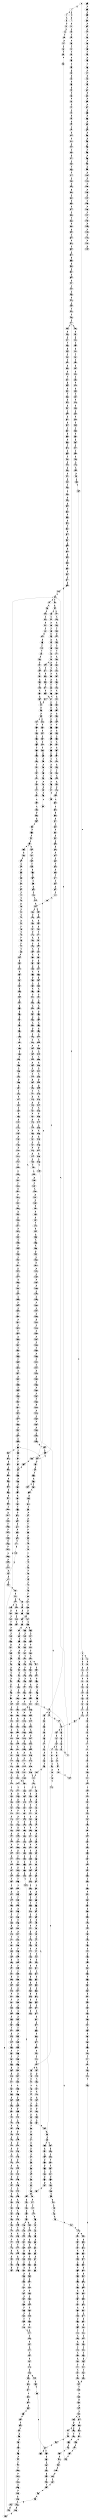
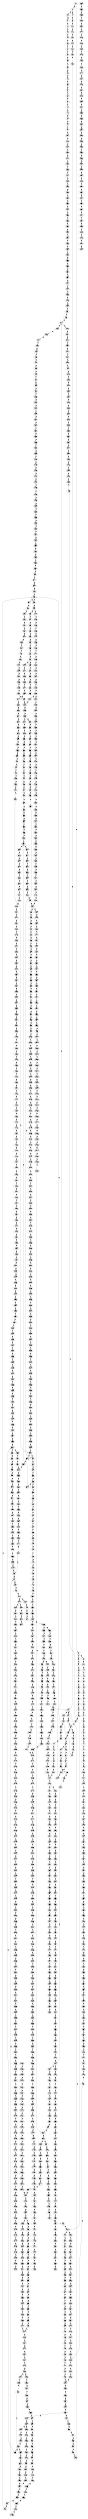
(18, 1752) -> (29, 1752)
